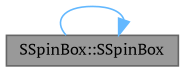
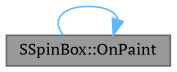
(92, 51) -> (88, 51)
